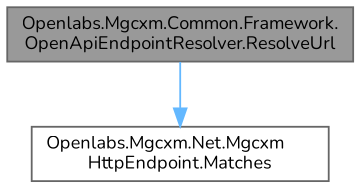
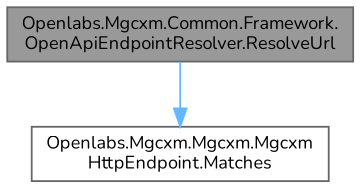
(180, 154) -> (180, 154)
